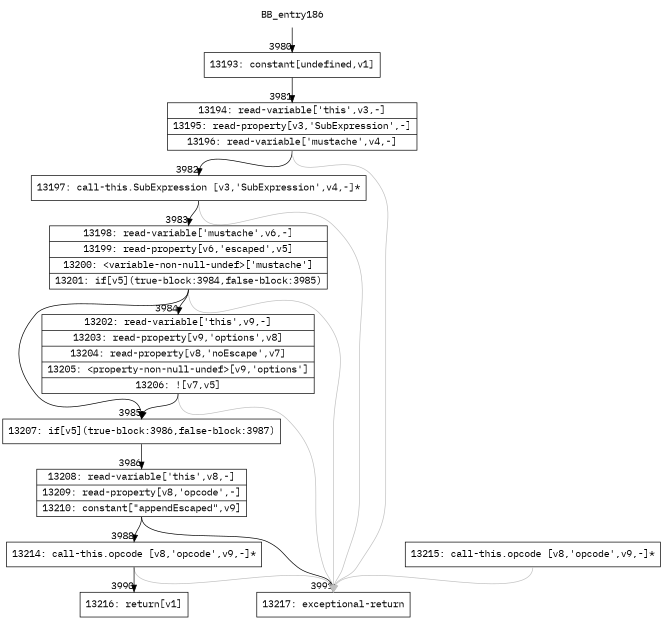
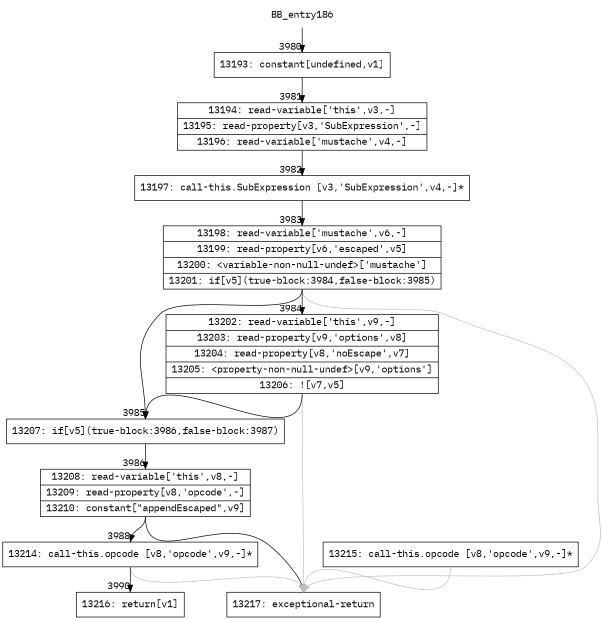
(361, 326) -> none
(386, 341) -> none
